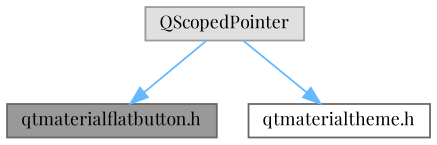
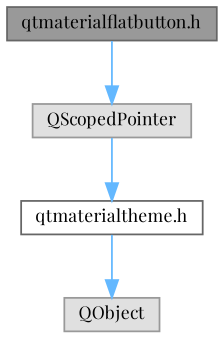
(175, 66) -> (112, 64)
none -> (112, 315)
